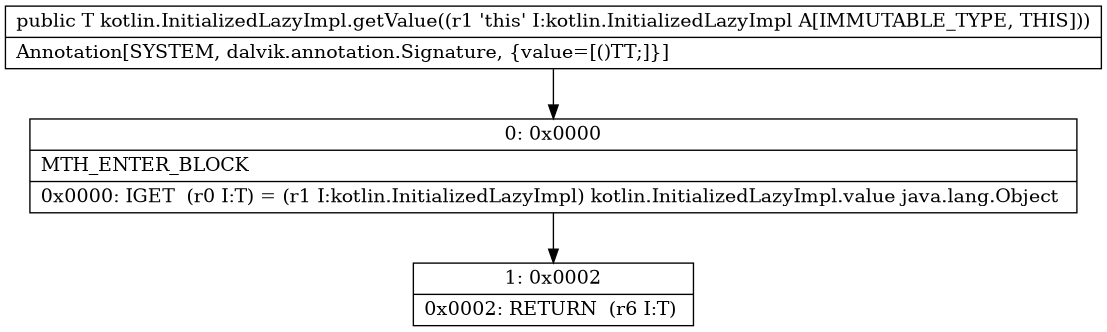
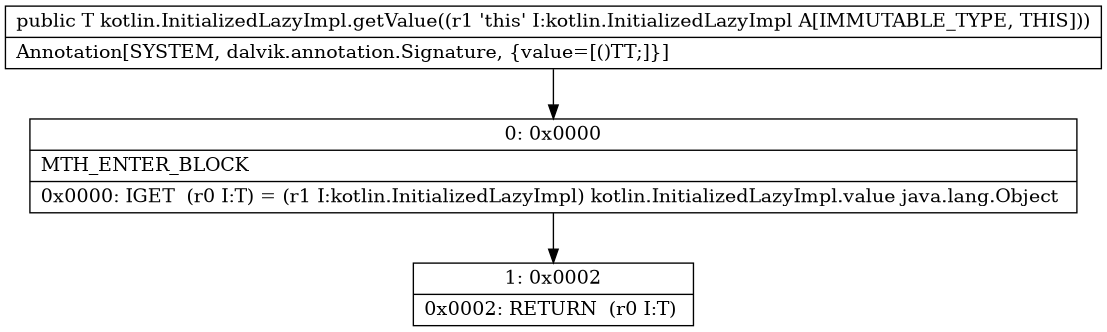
(553, 309) -> (553, 309)
